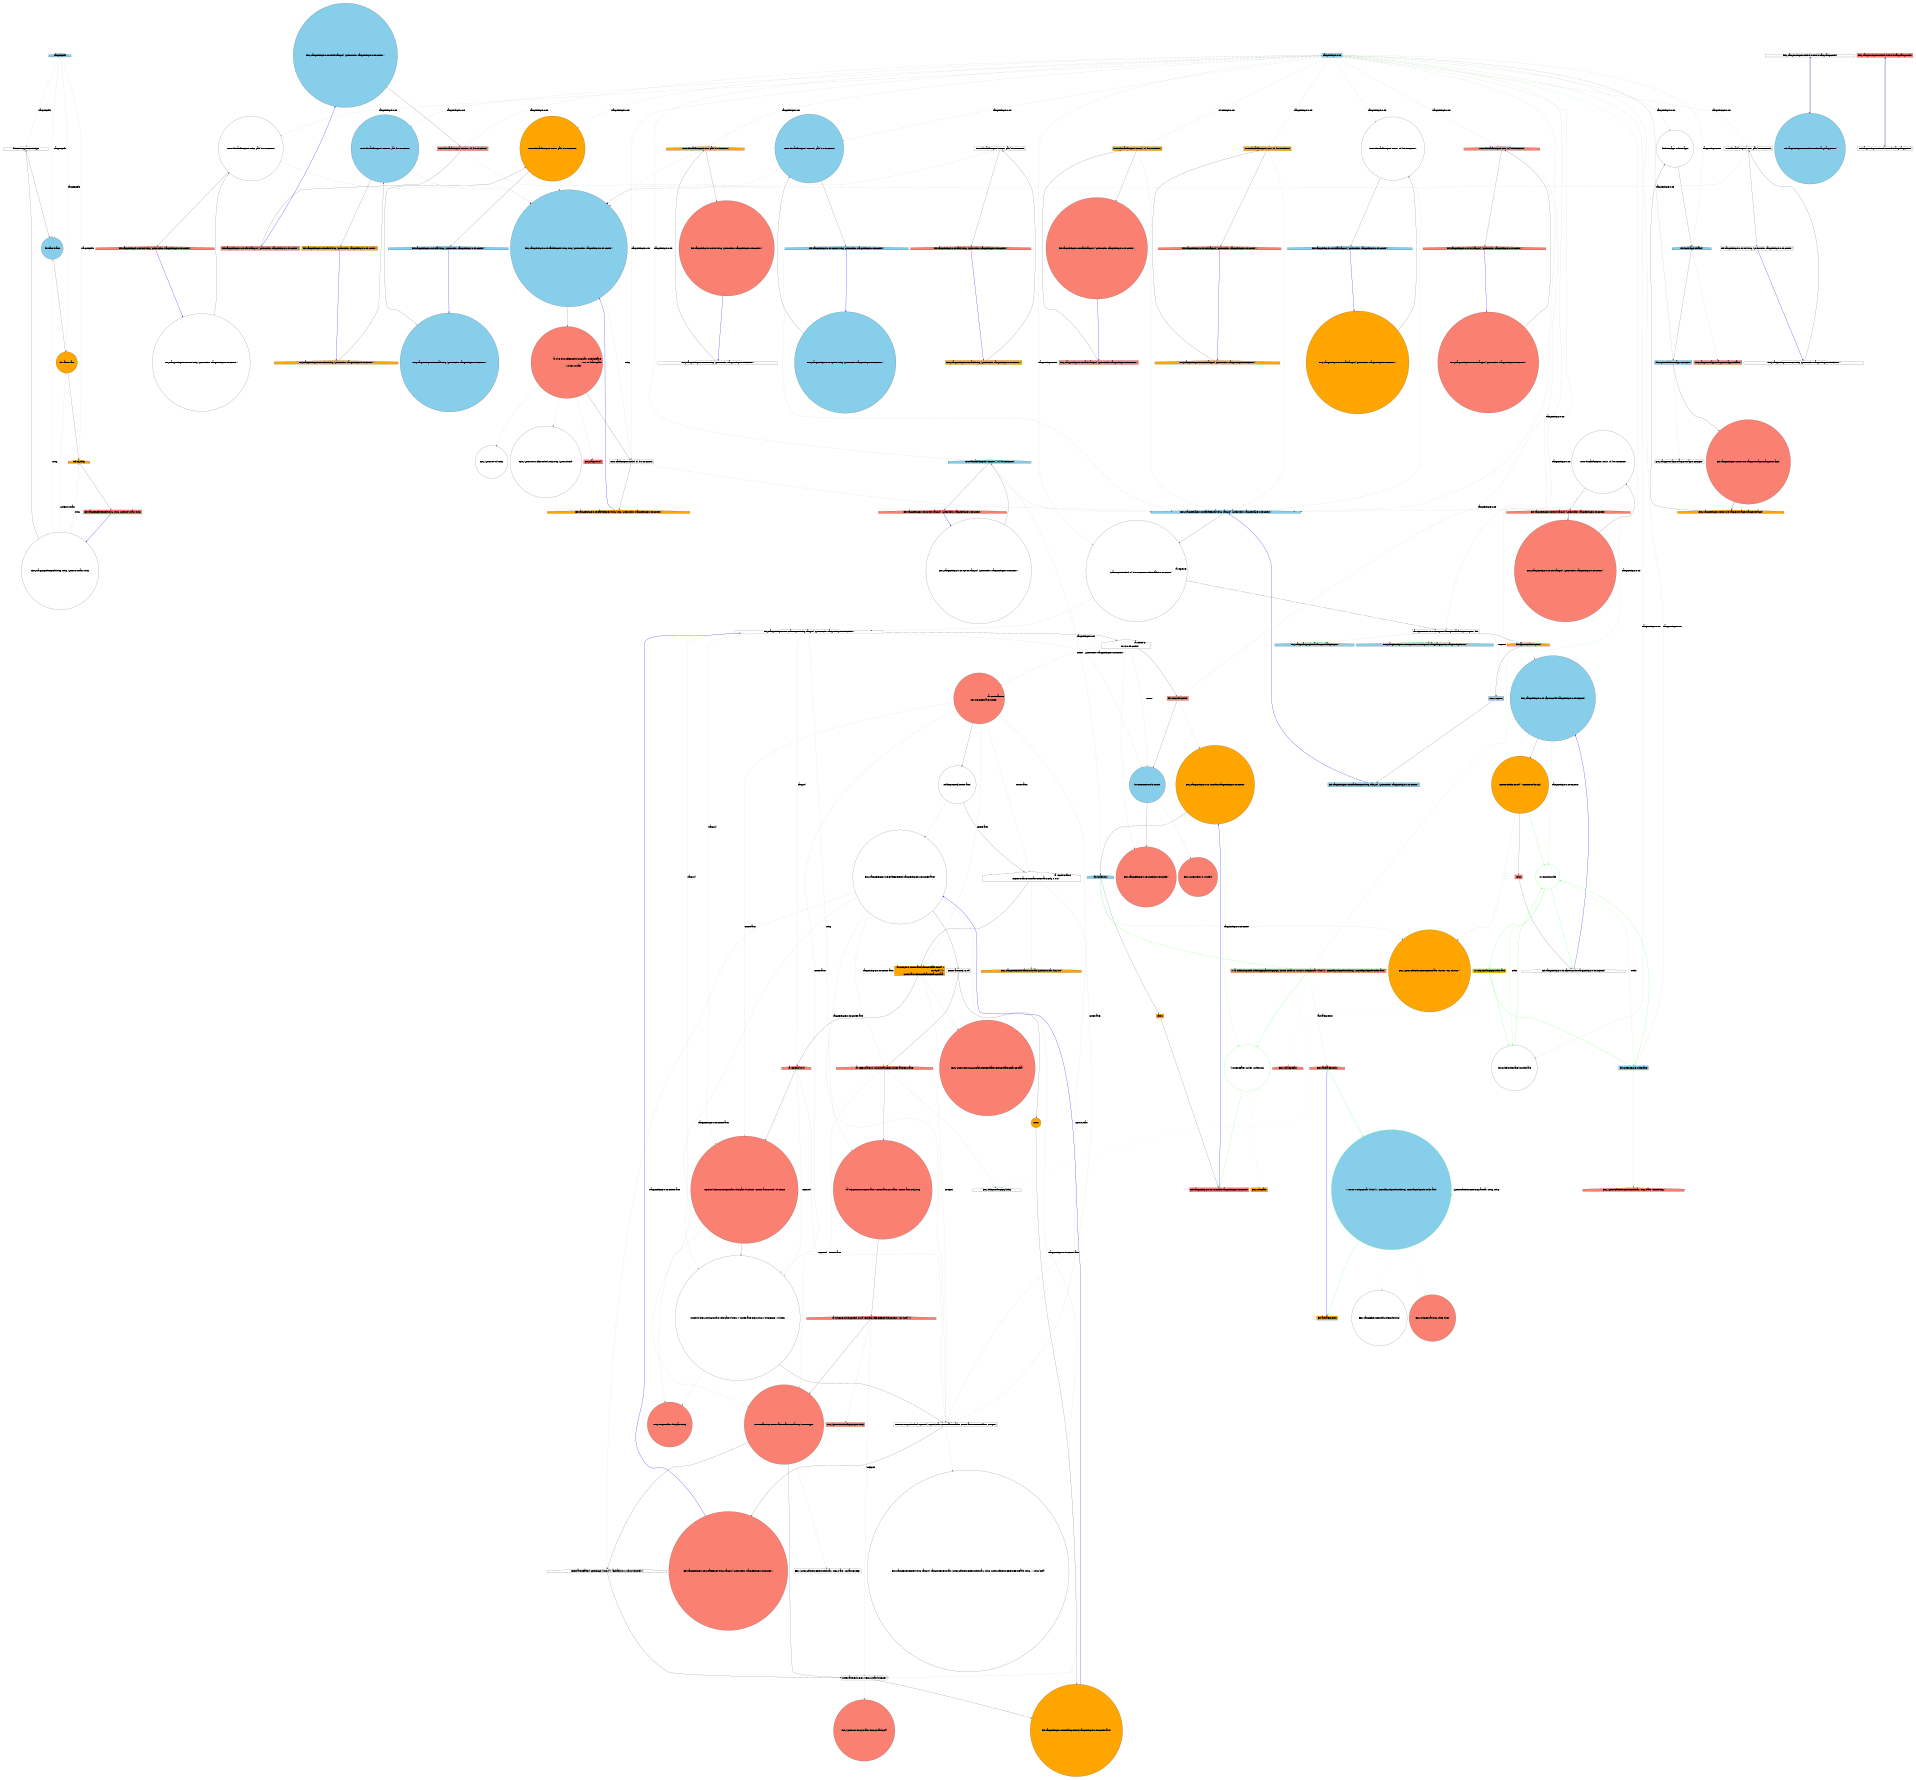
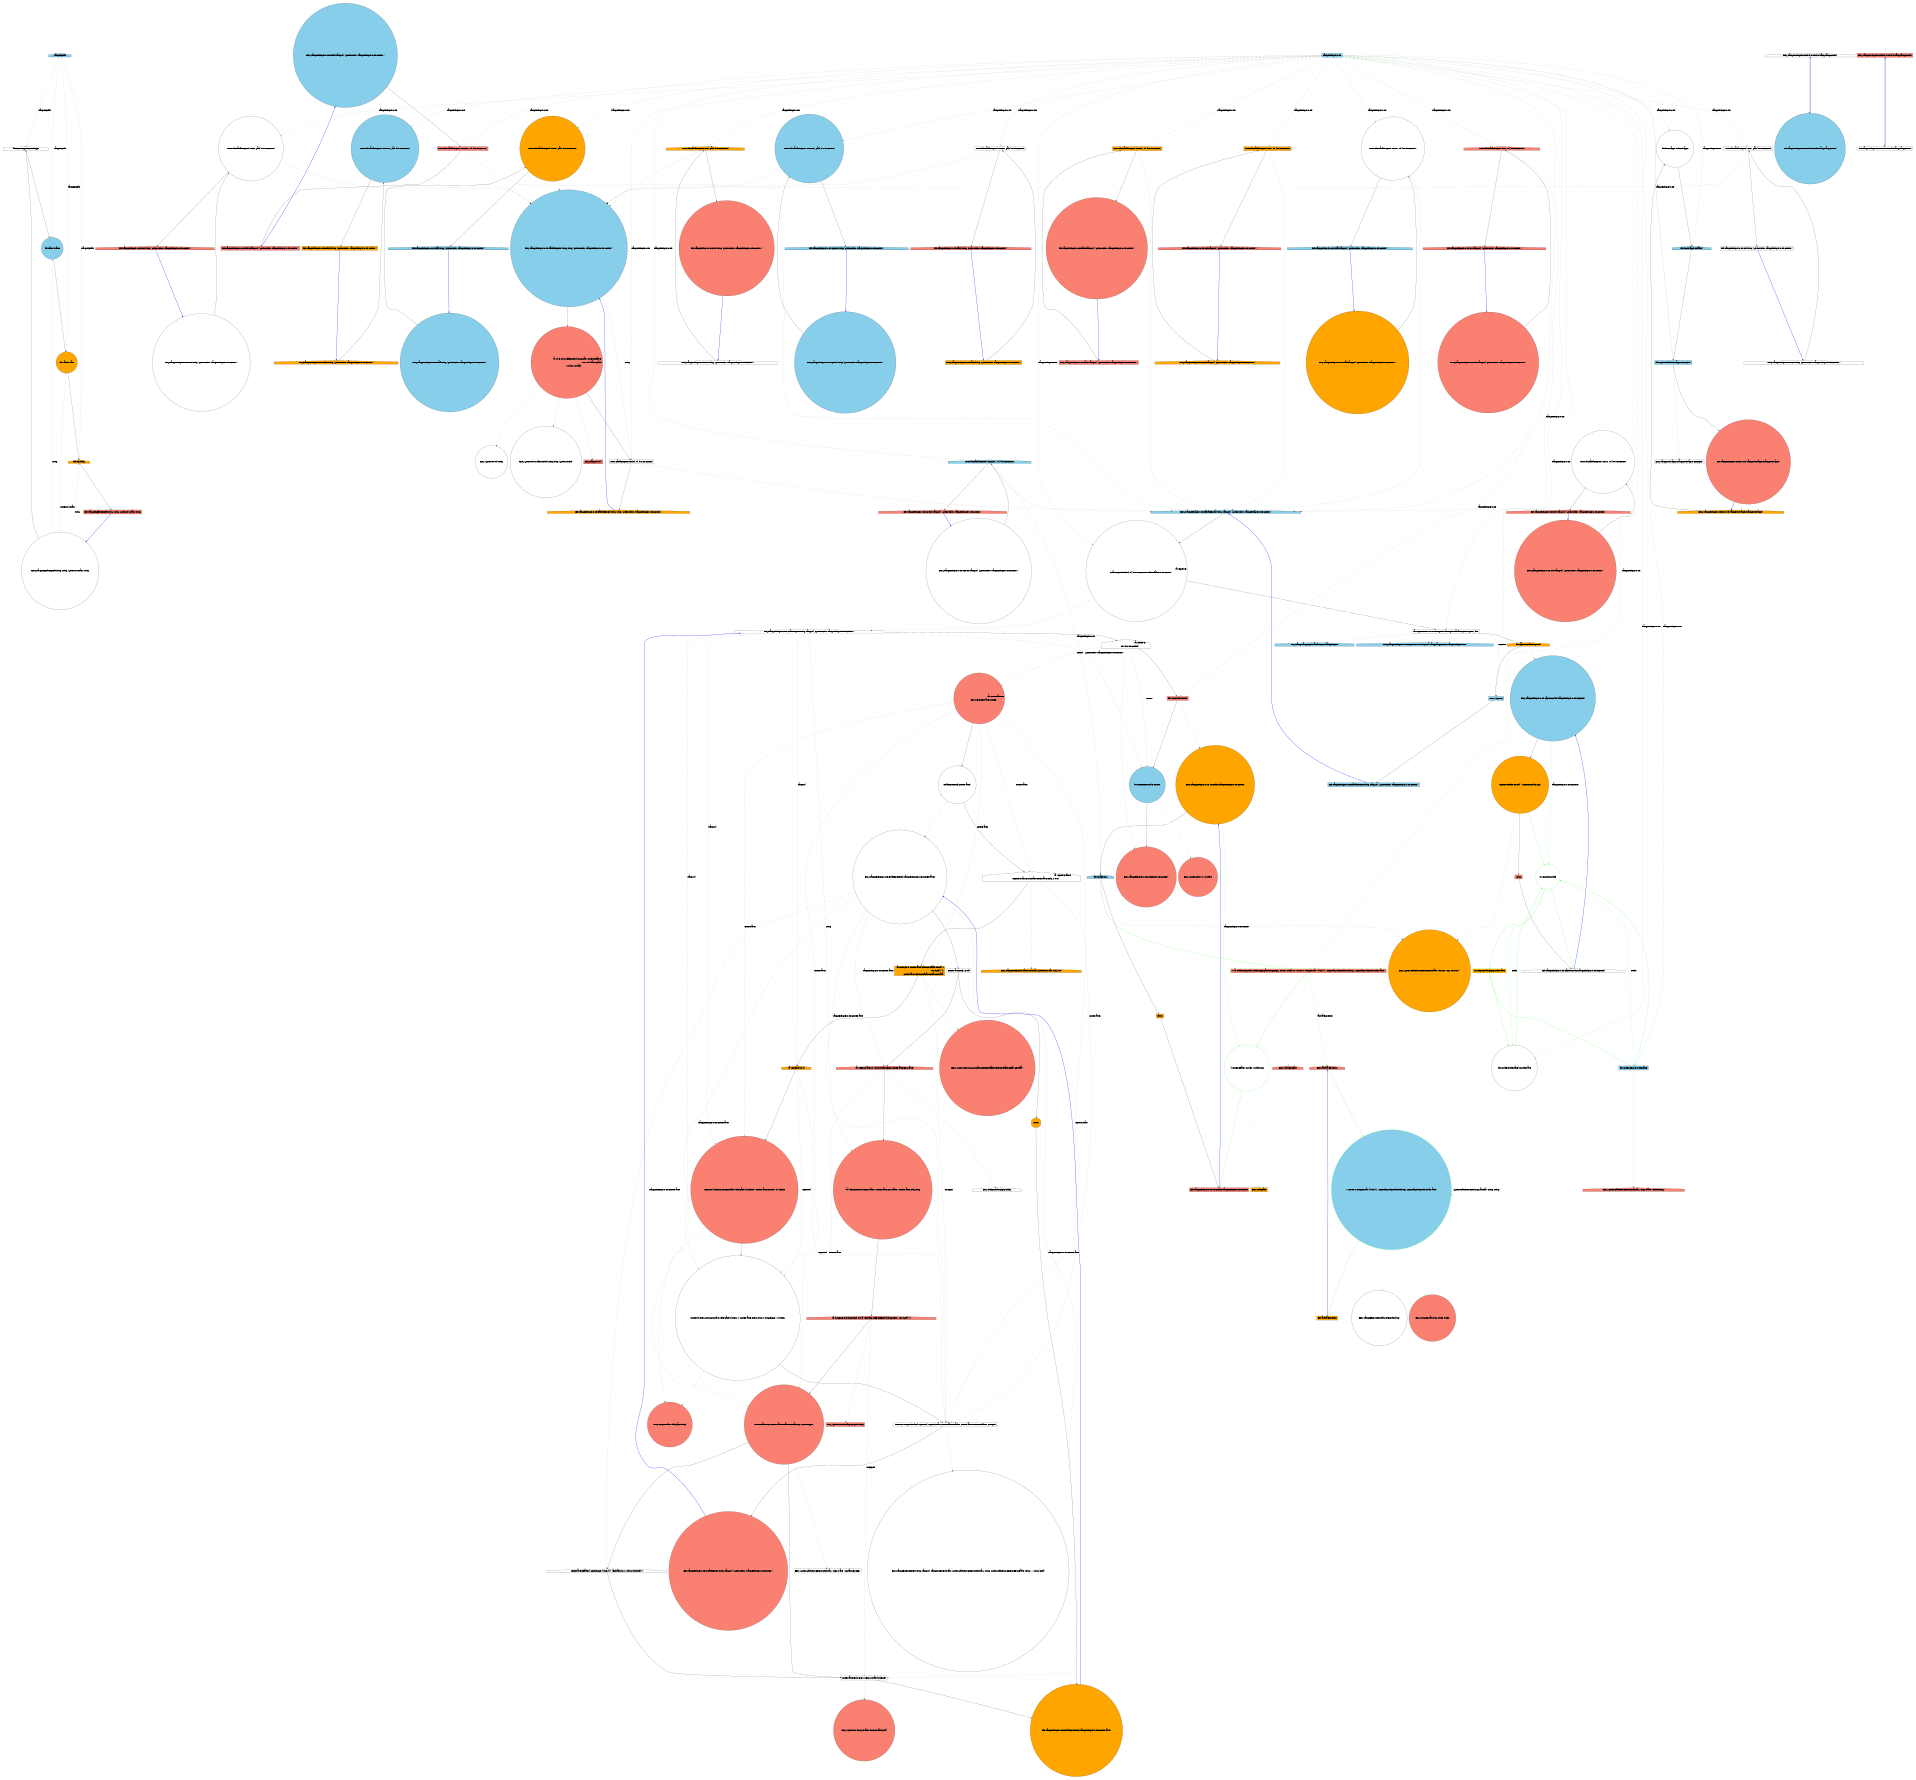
none -> (1147, 73)
(1227, 110) -> (1227, 110)
(1718, 362) -> none
(796, 1068) -> (796, 1068)
(1326, 1192) -> (1328, 1193)
